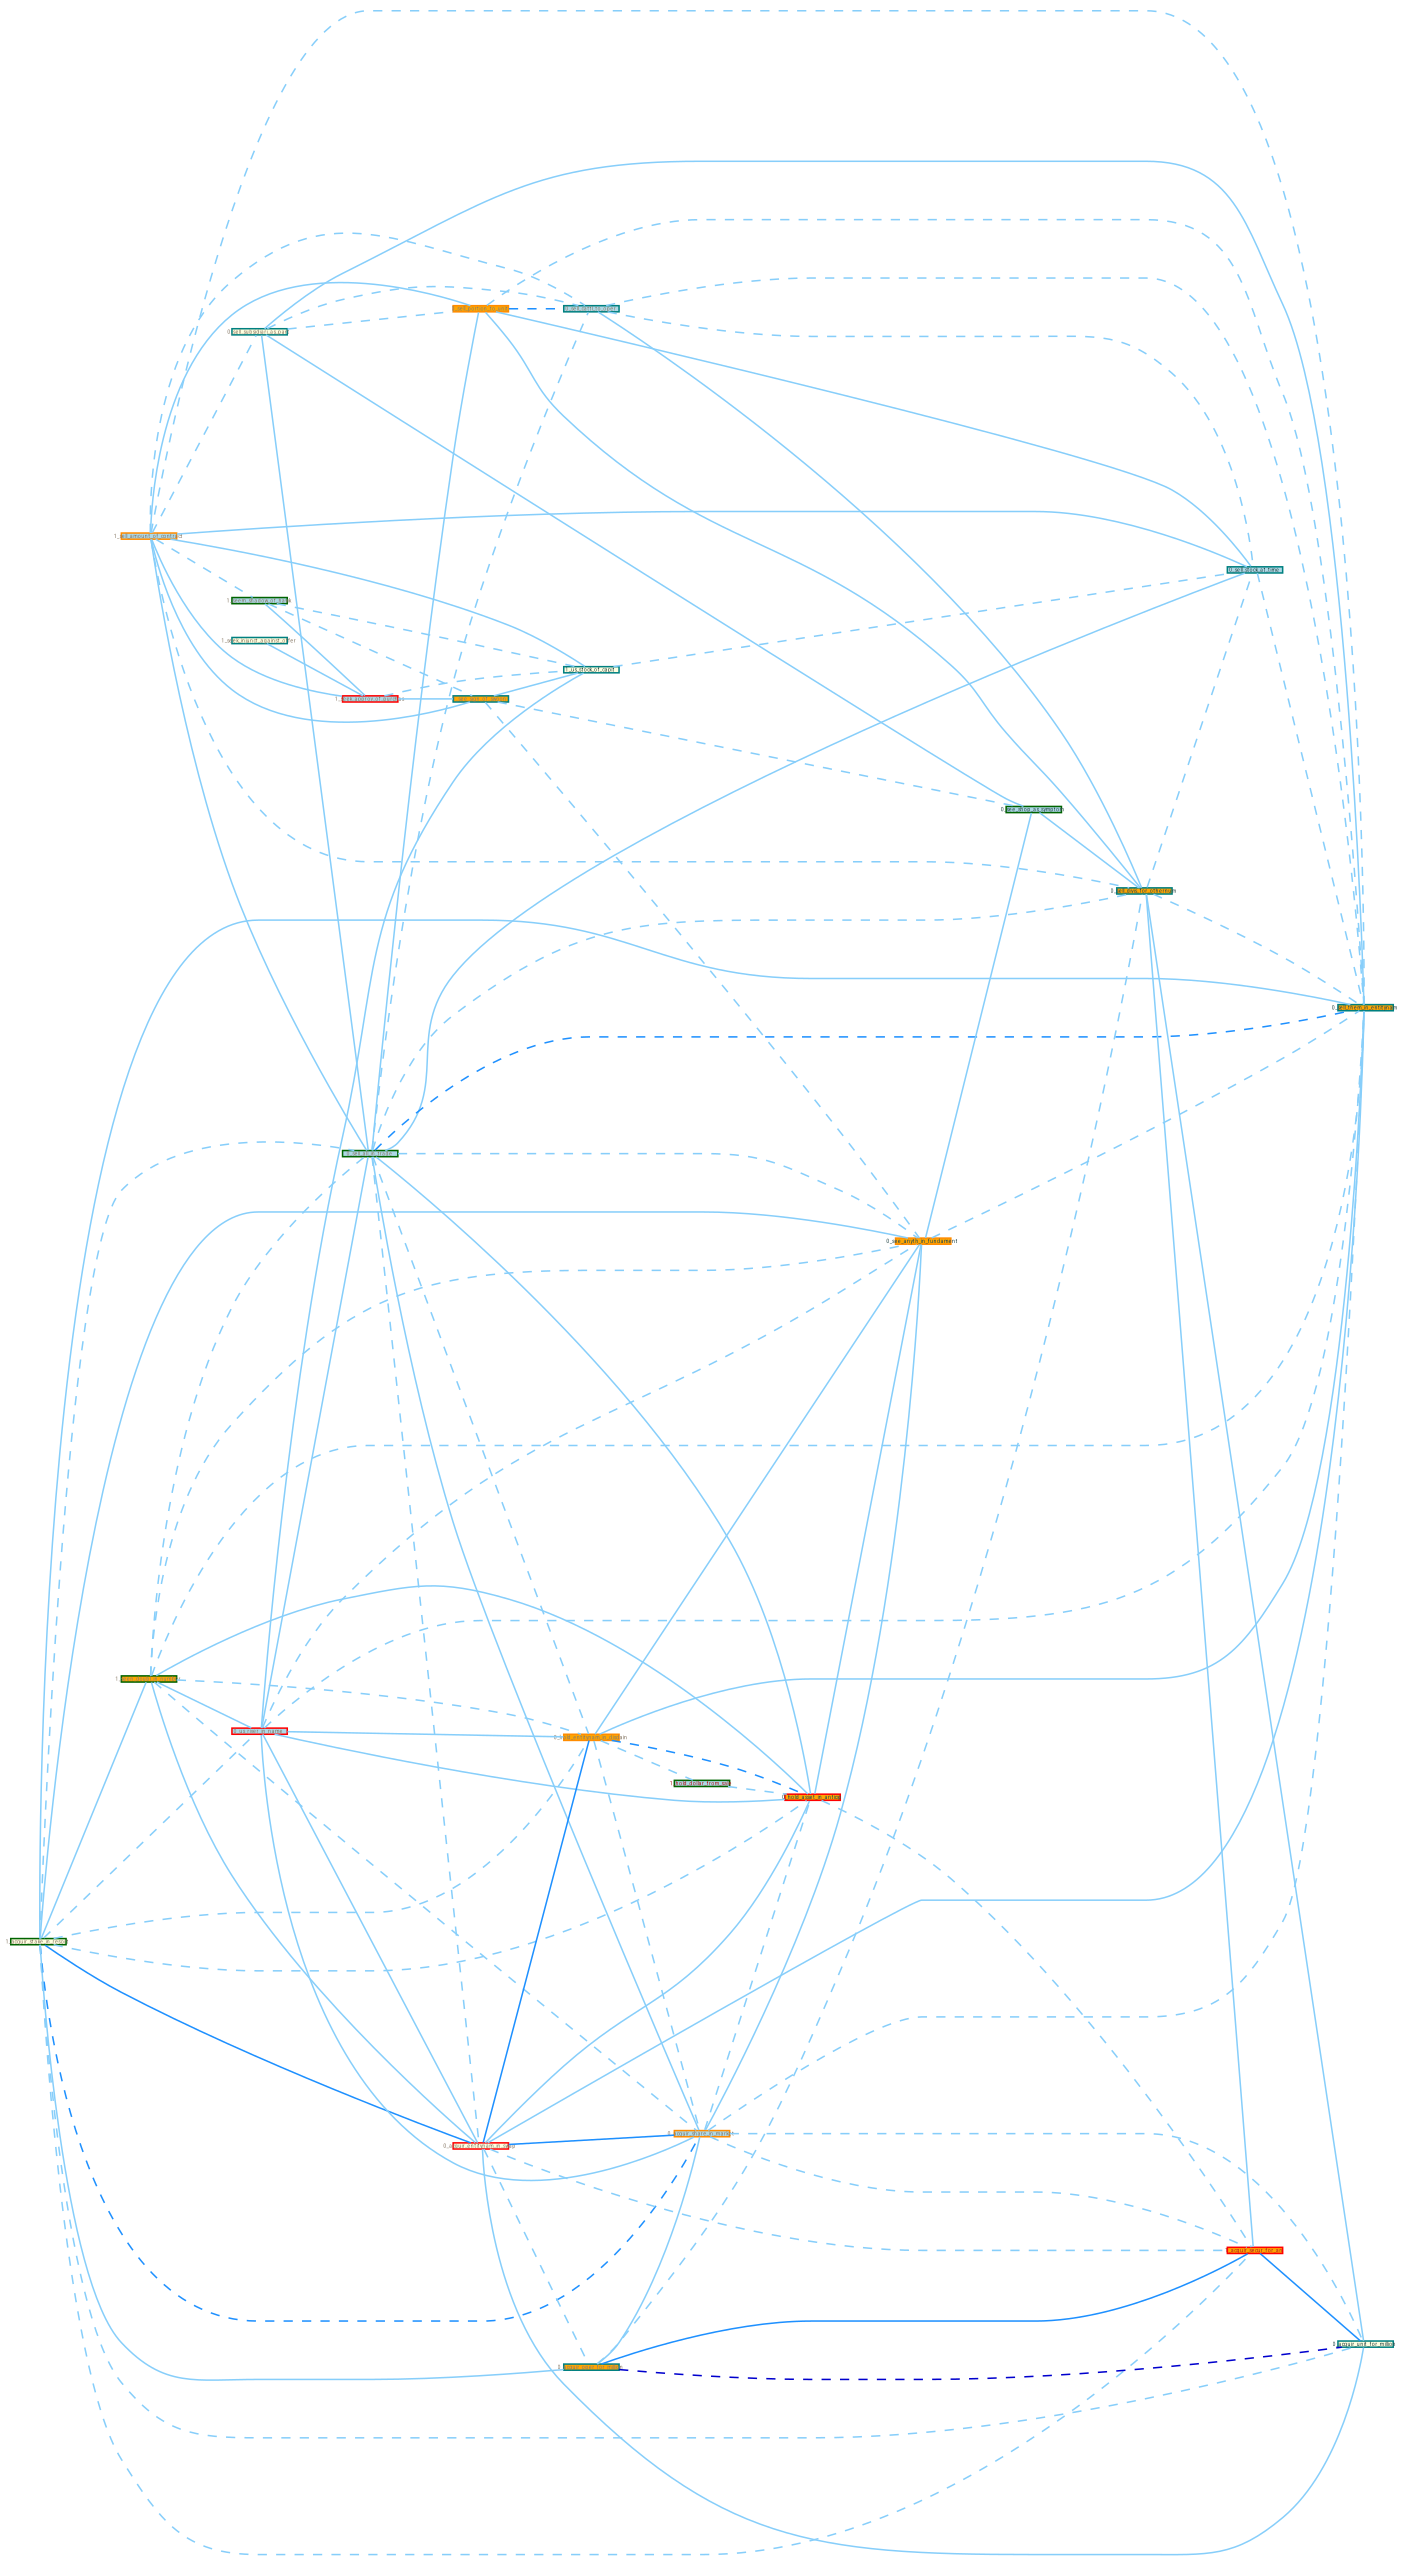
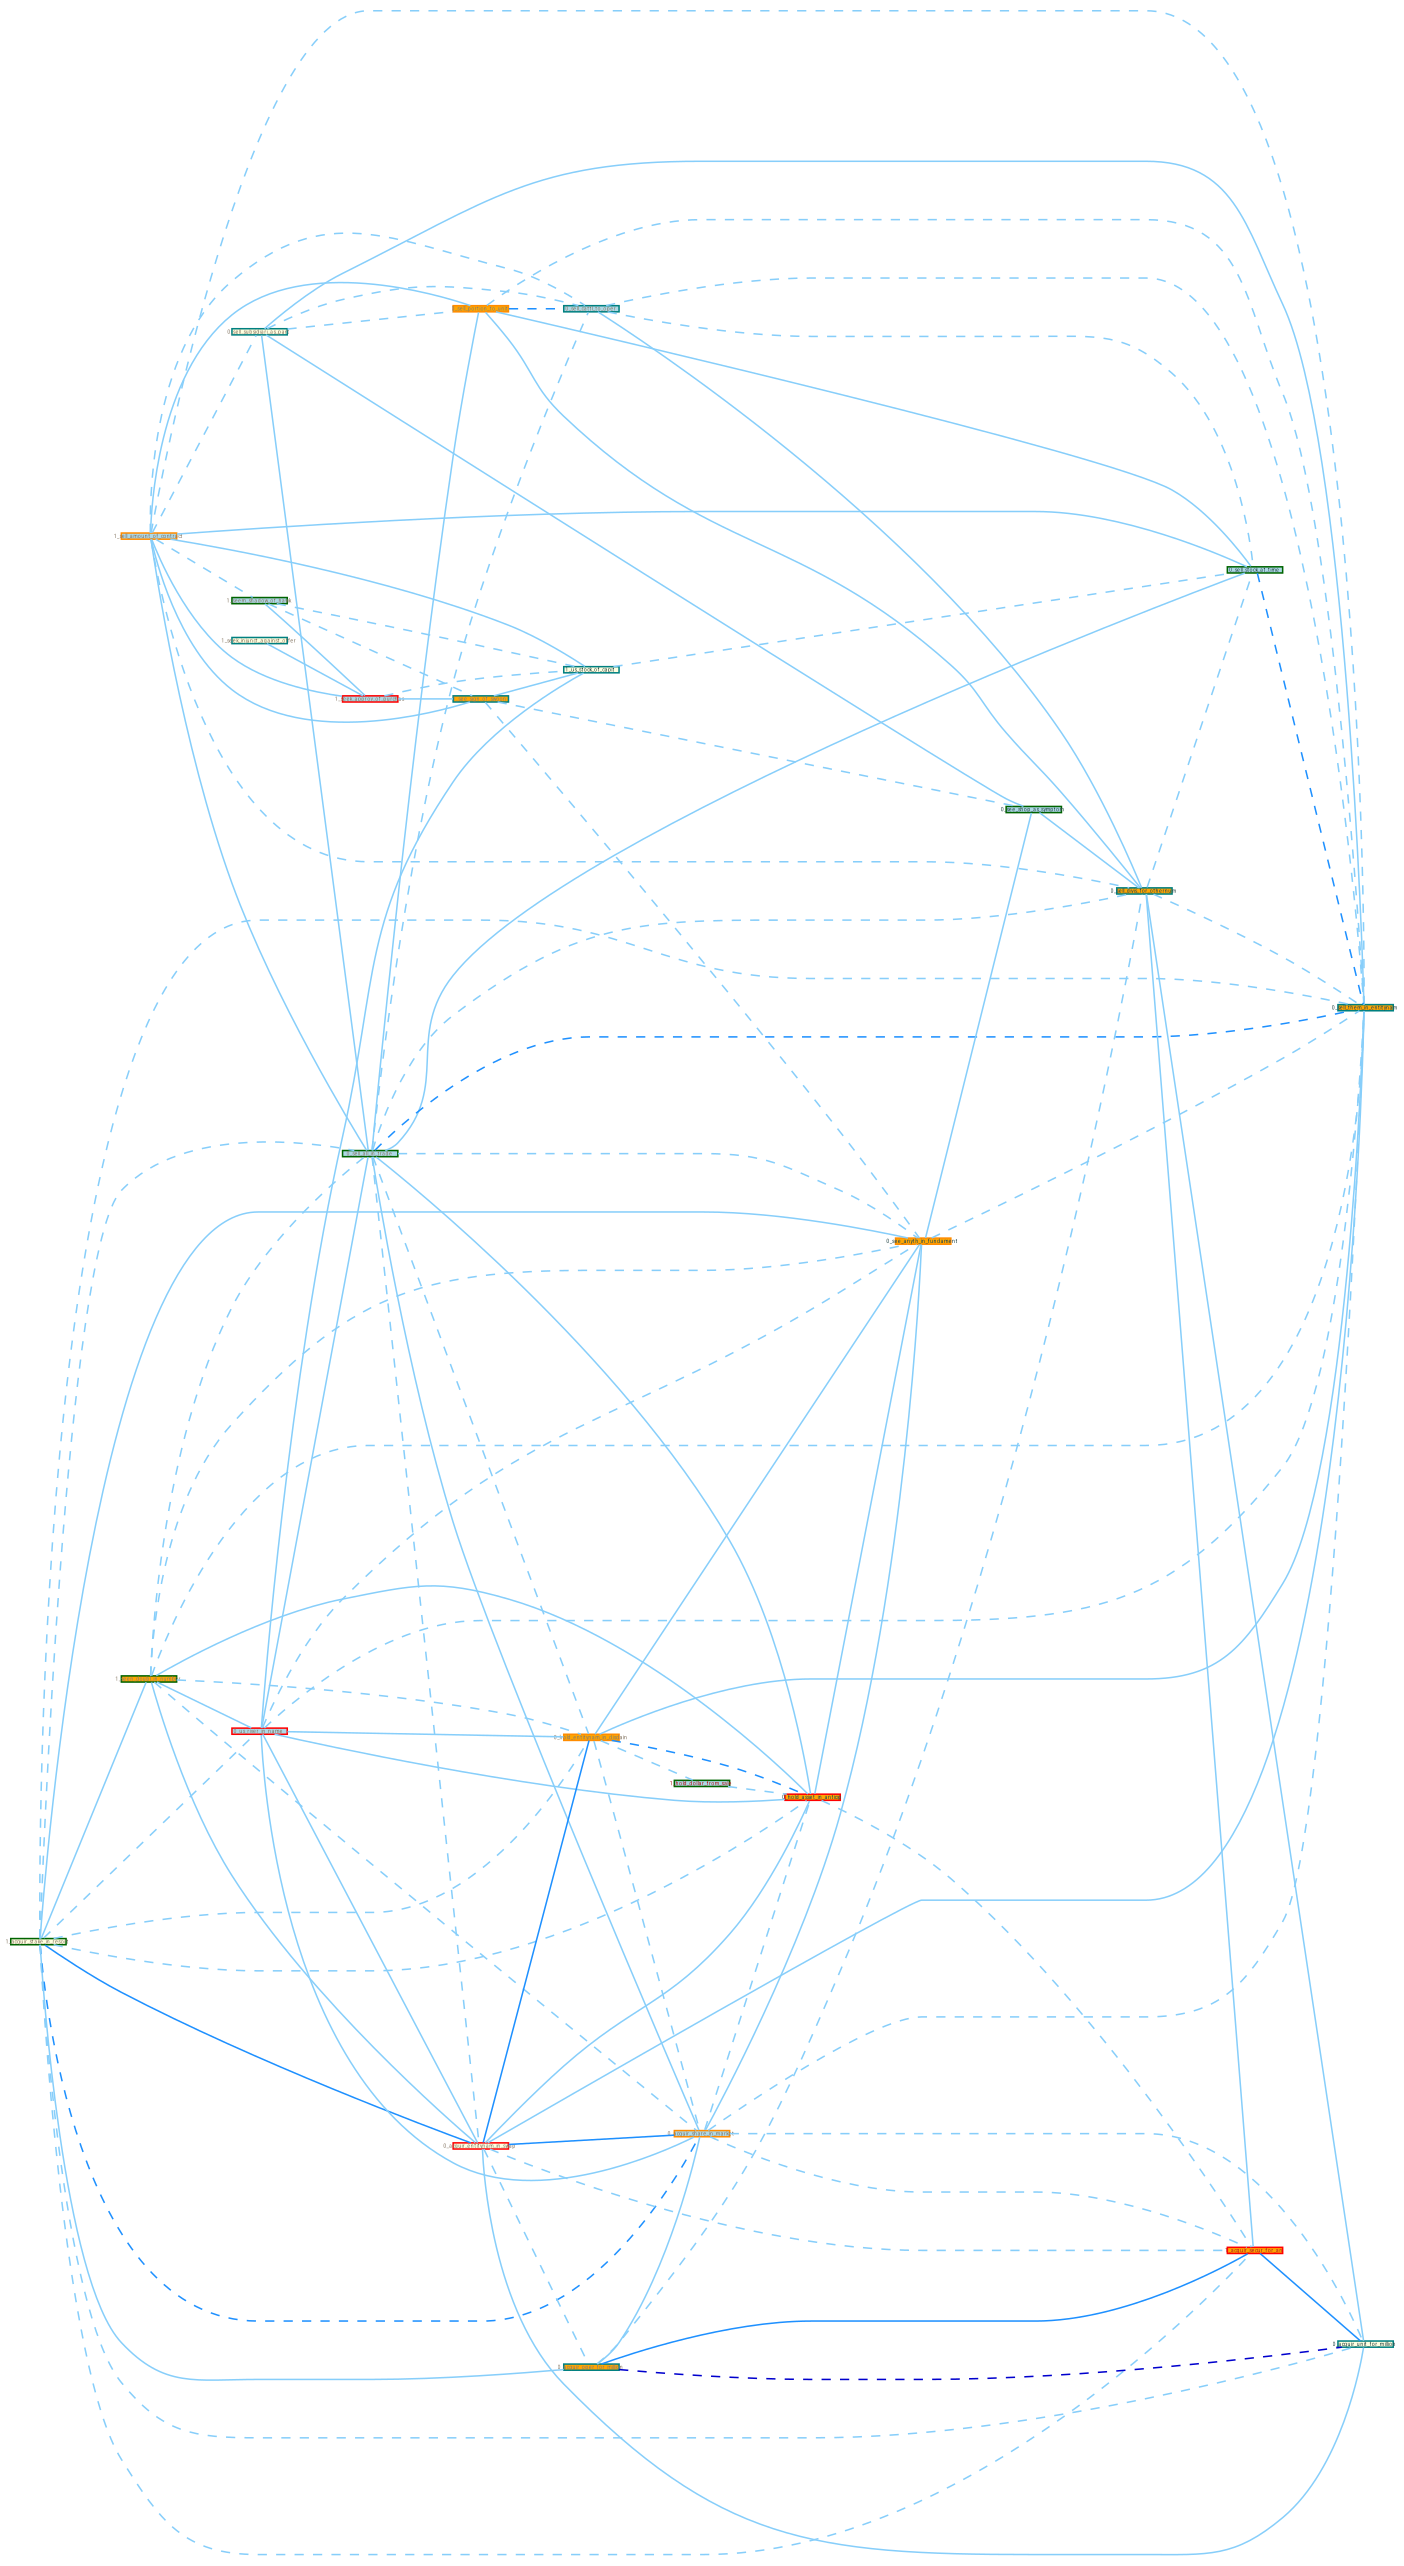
(1255, 570) -> (1255, 570)
(1310, 789) -> (1310, 789)
(268, 920) -> (268, 920)
